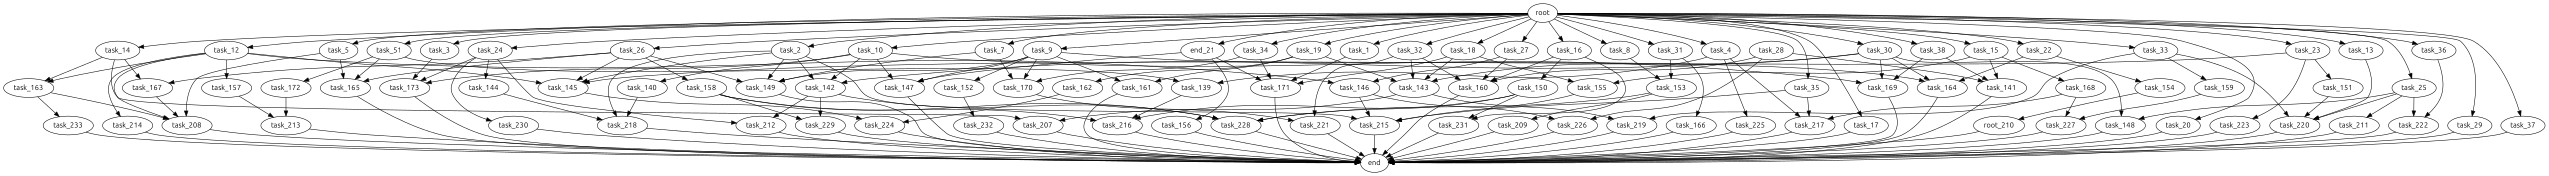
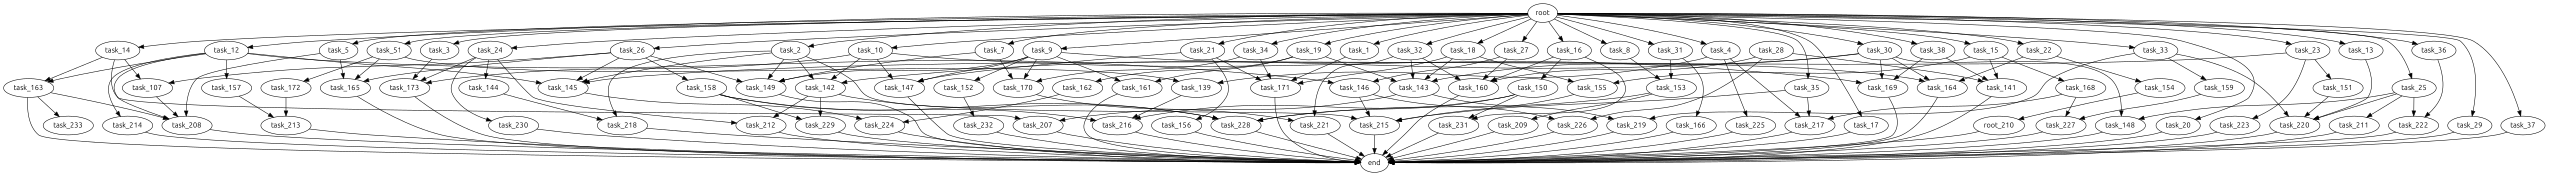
(1203, 51) -> (1203, 51)
(147, 88) -> (147, 88)
(642, 88) -> none
(720, 156) -> (608, 156)
